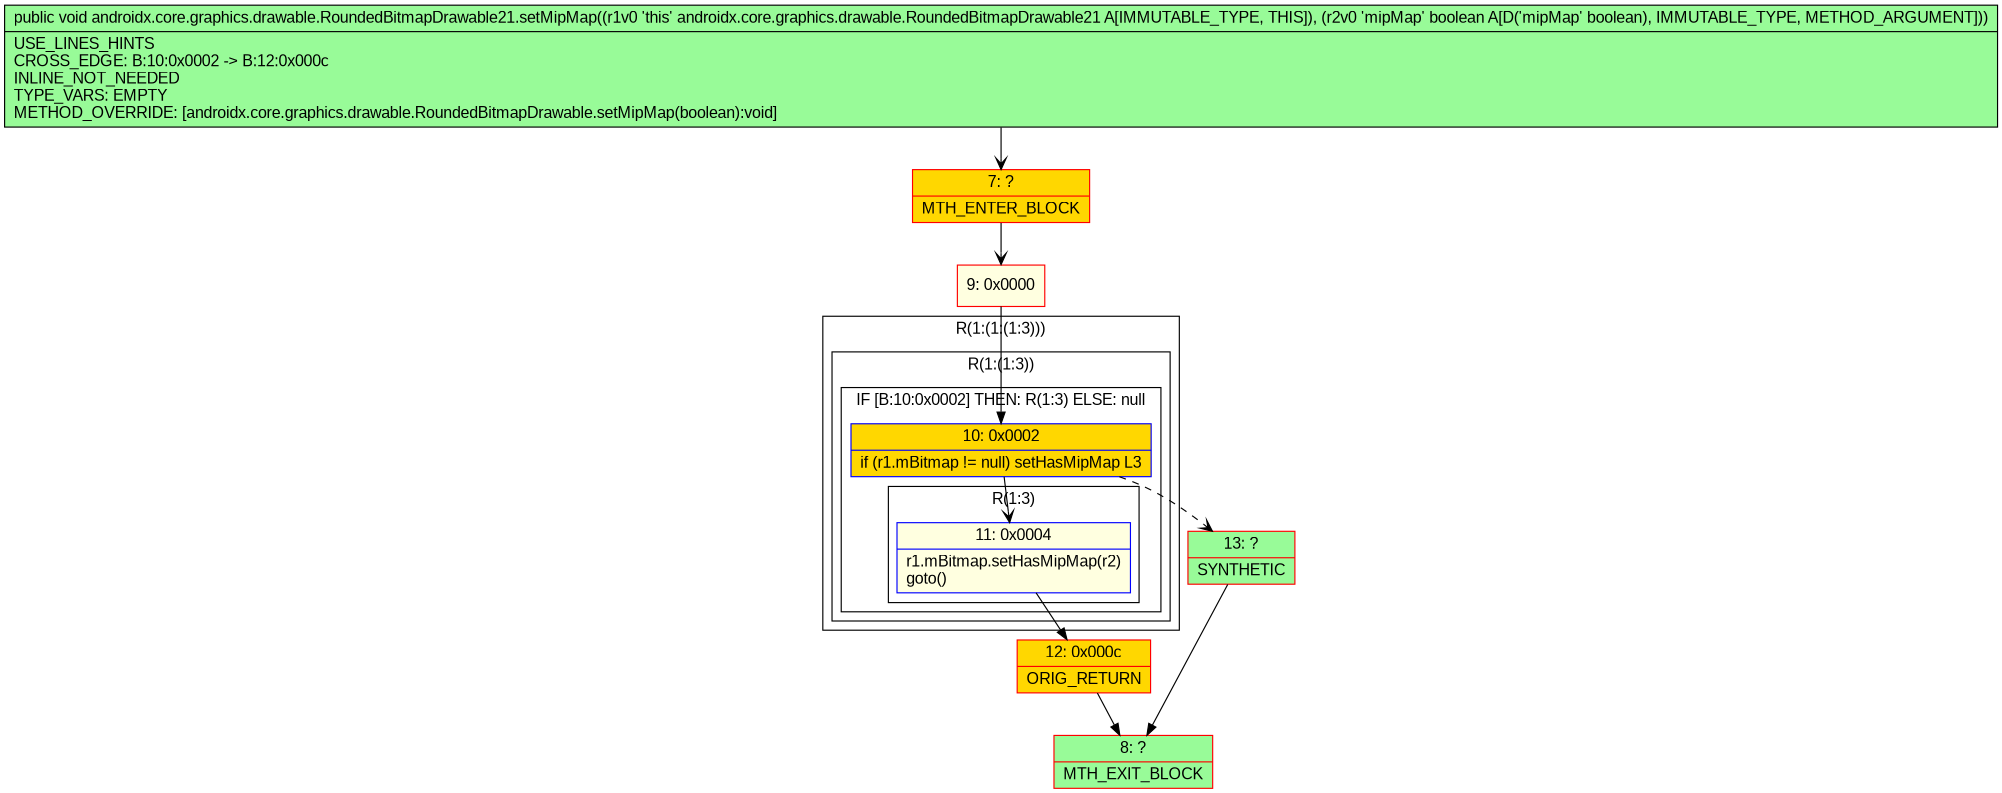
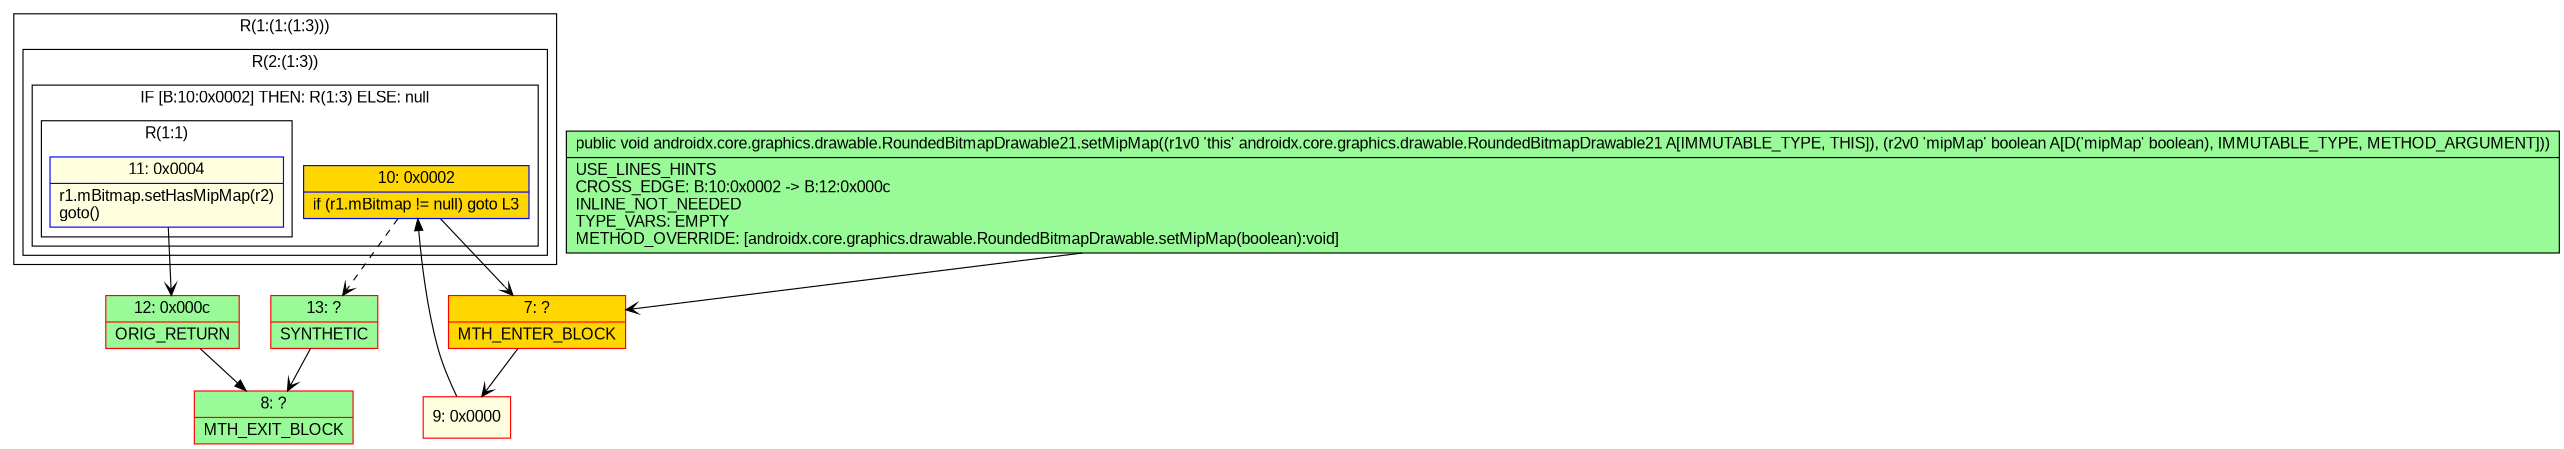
(1001, 365) -> (285, 63)
(1001, 463) -> (416, 205)
(1006, 494) -> (460, 239)
(1014, 500) -> (167, 134)
(1048, 611) -> (170, 256)
(1190, 655) -> (302, 365)
(1084, 666) -> (172, 322)
